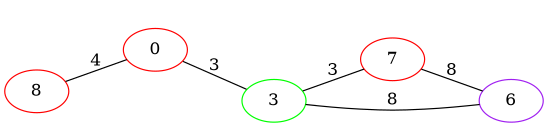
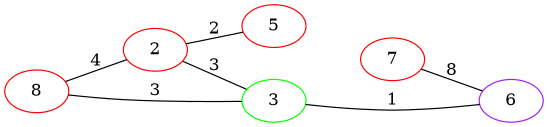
none -> (274, 26)
(155, 50) -> (155, 50)
(333, 80) -> (155, 101)
(393, 100) -> (393, 100)
